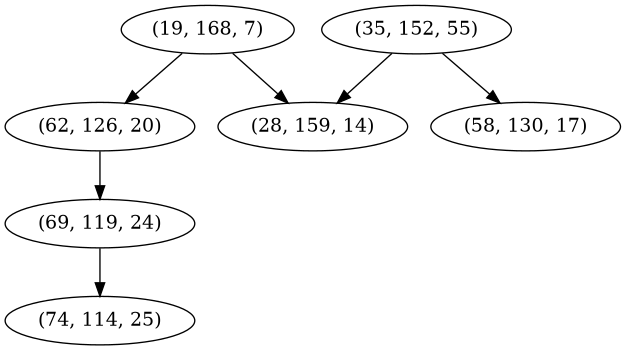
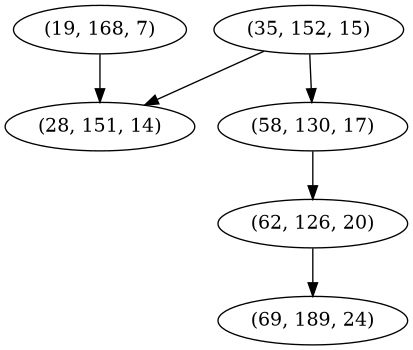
(417, 30) -> (309, 30)
(159, 74) -> (313, 169)
(313, 127) -> (100, 127)
(100, 224) -> (313, 321)
(100, 321) -> none
